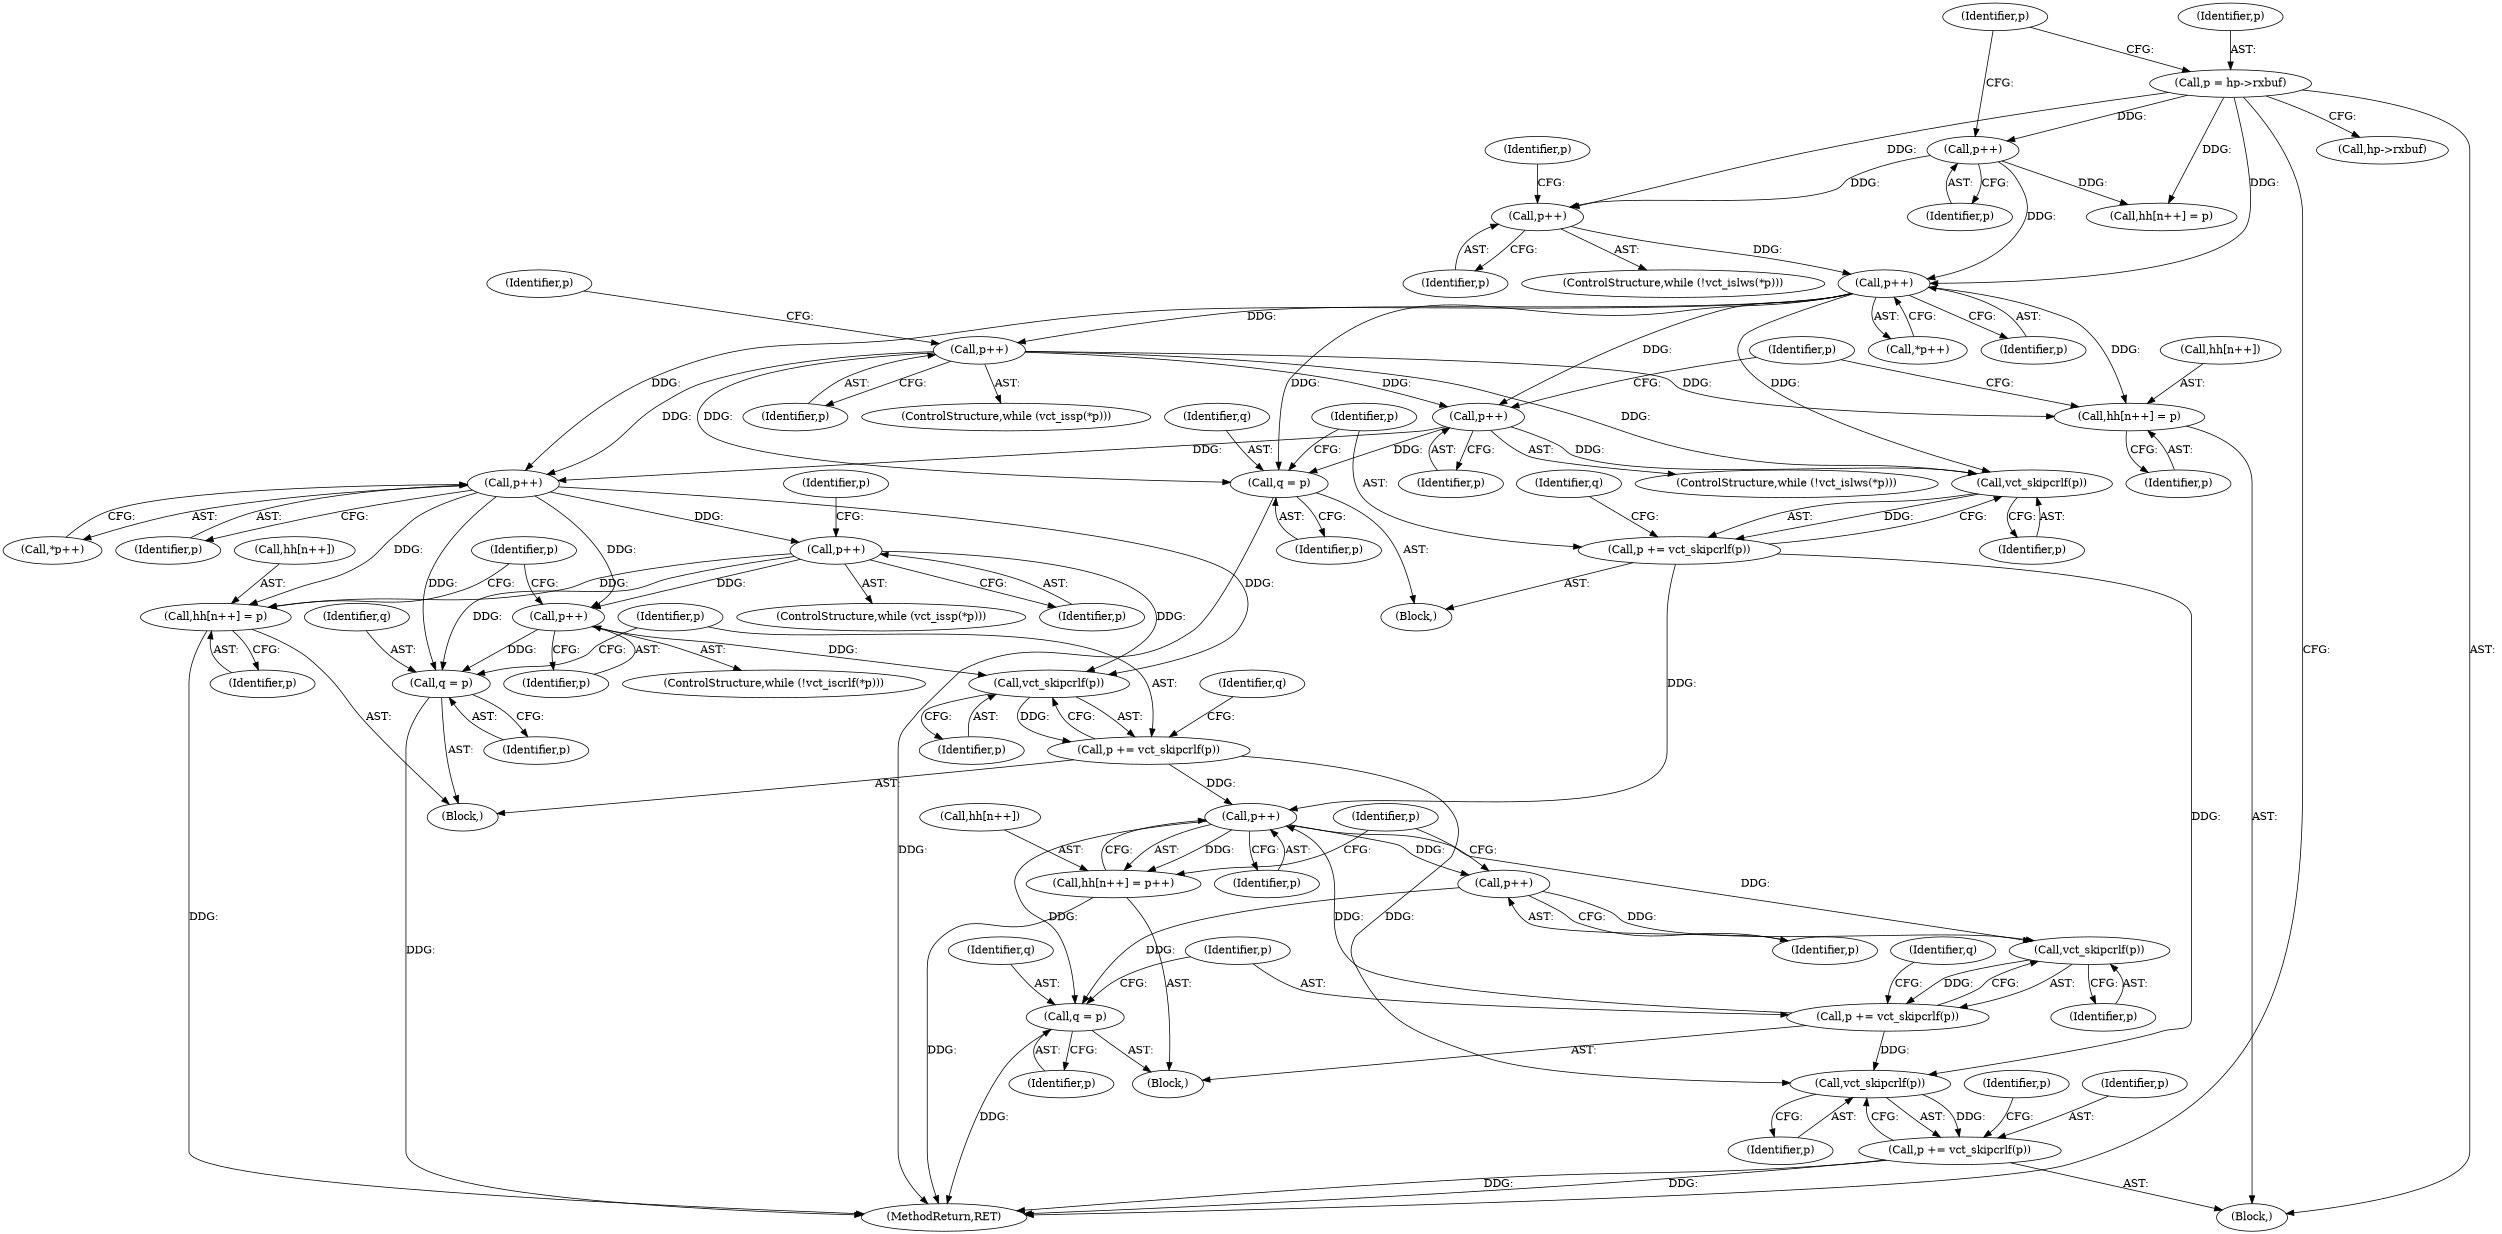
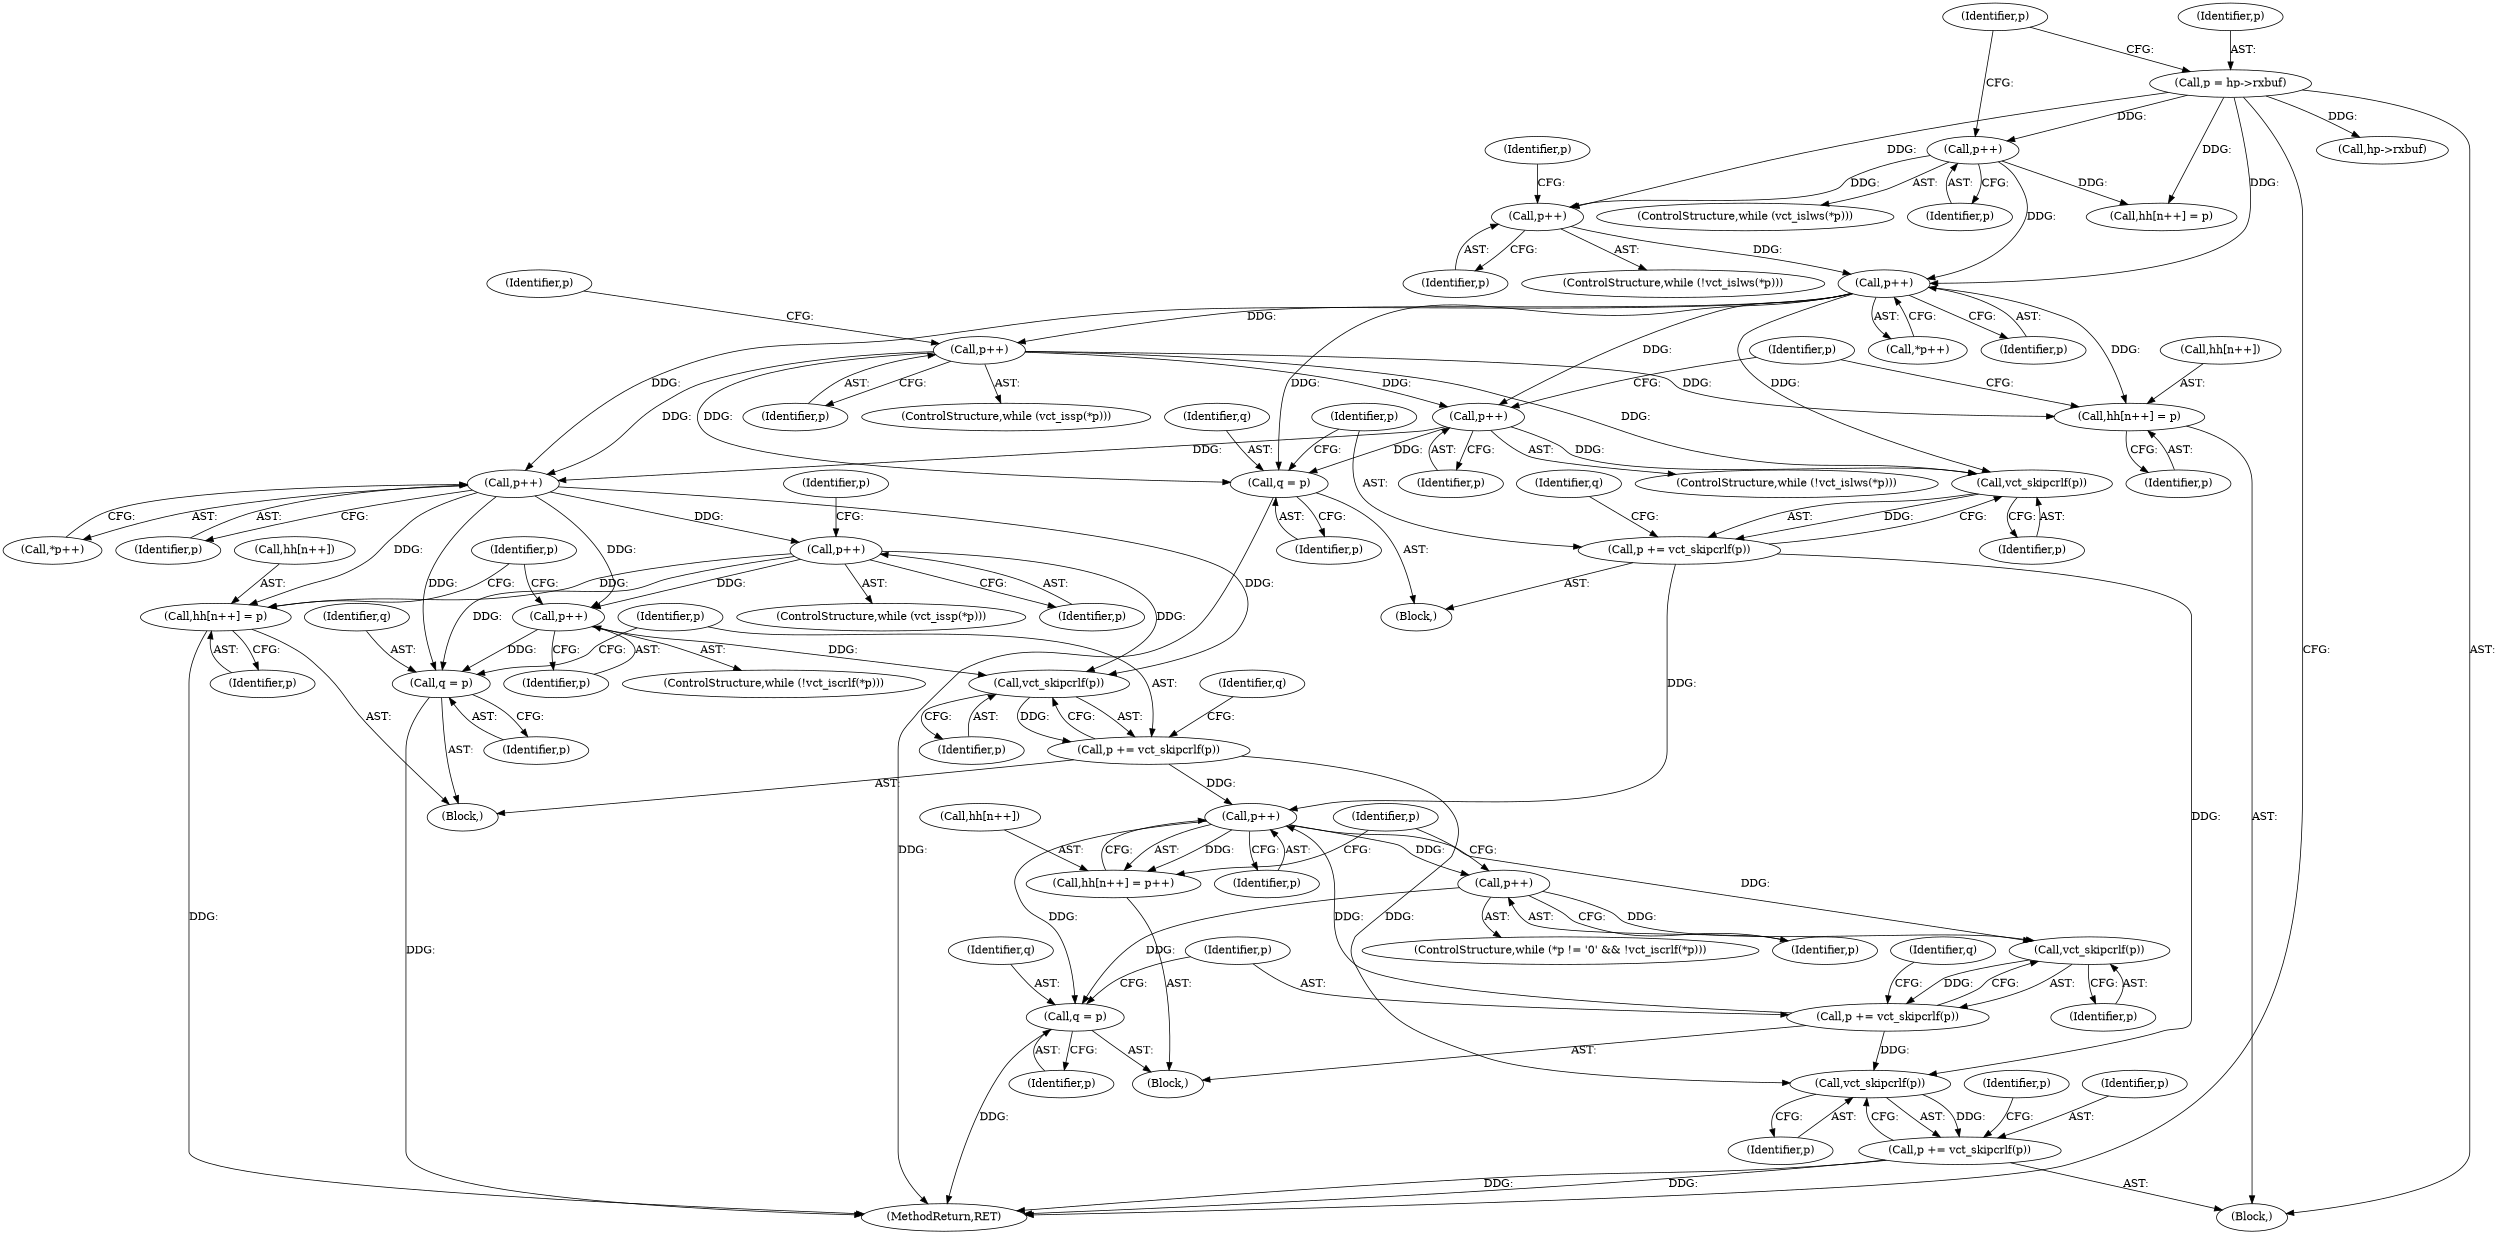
(2344, 117) -> (2344, 117)
none -> (1745, 217)
none -> (1561, 951)
(927, 984) -> none
